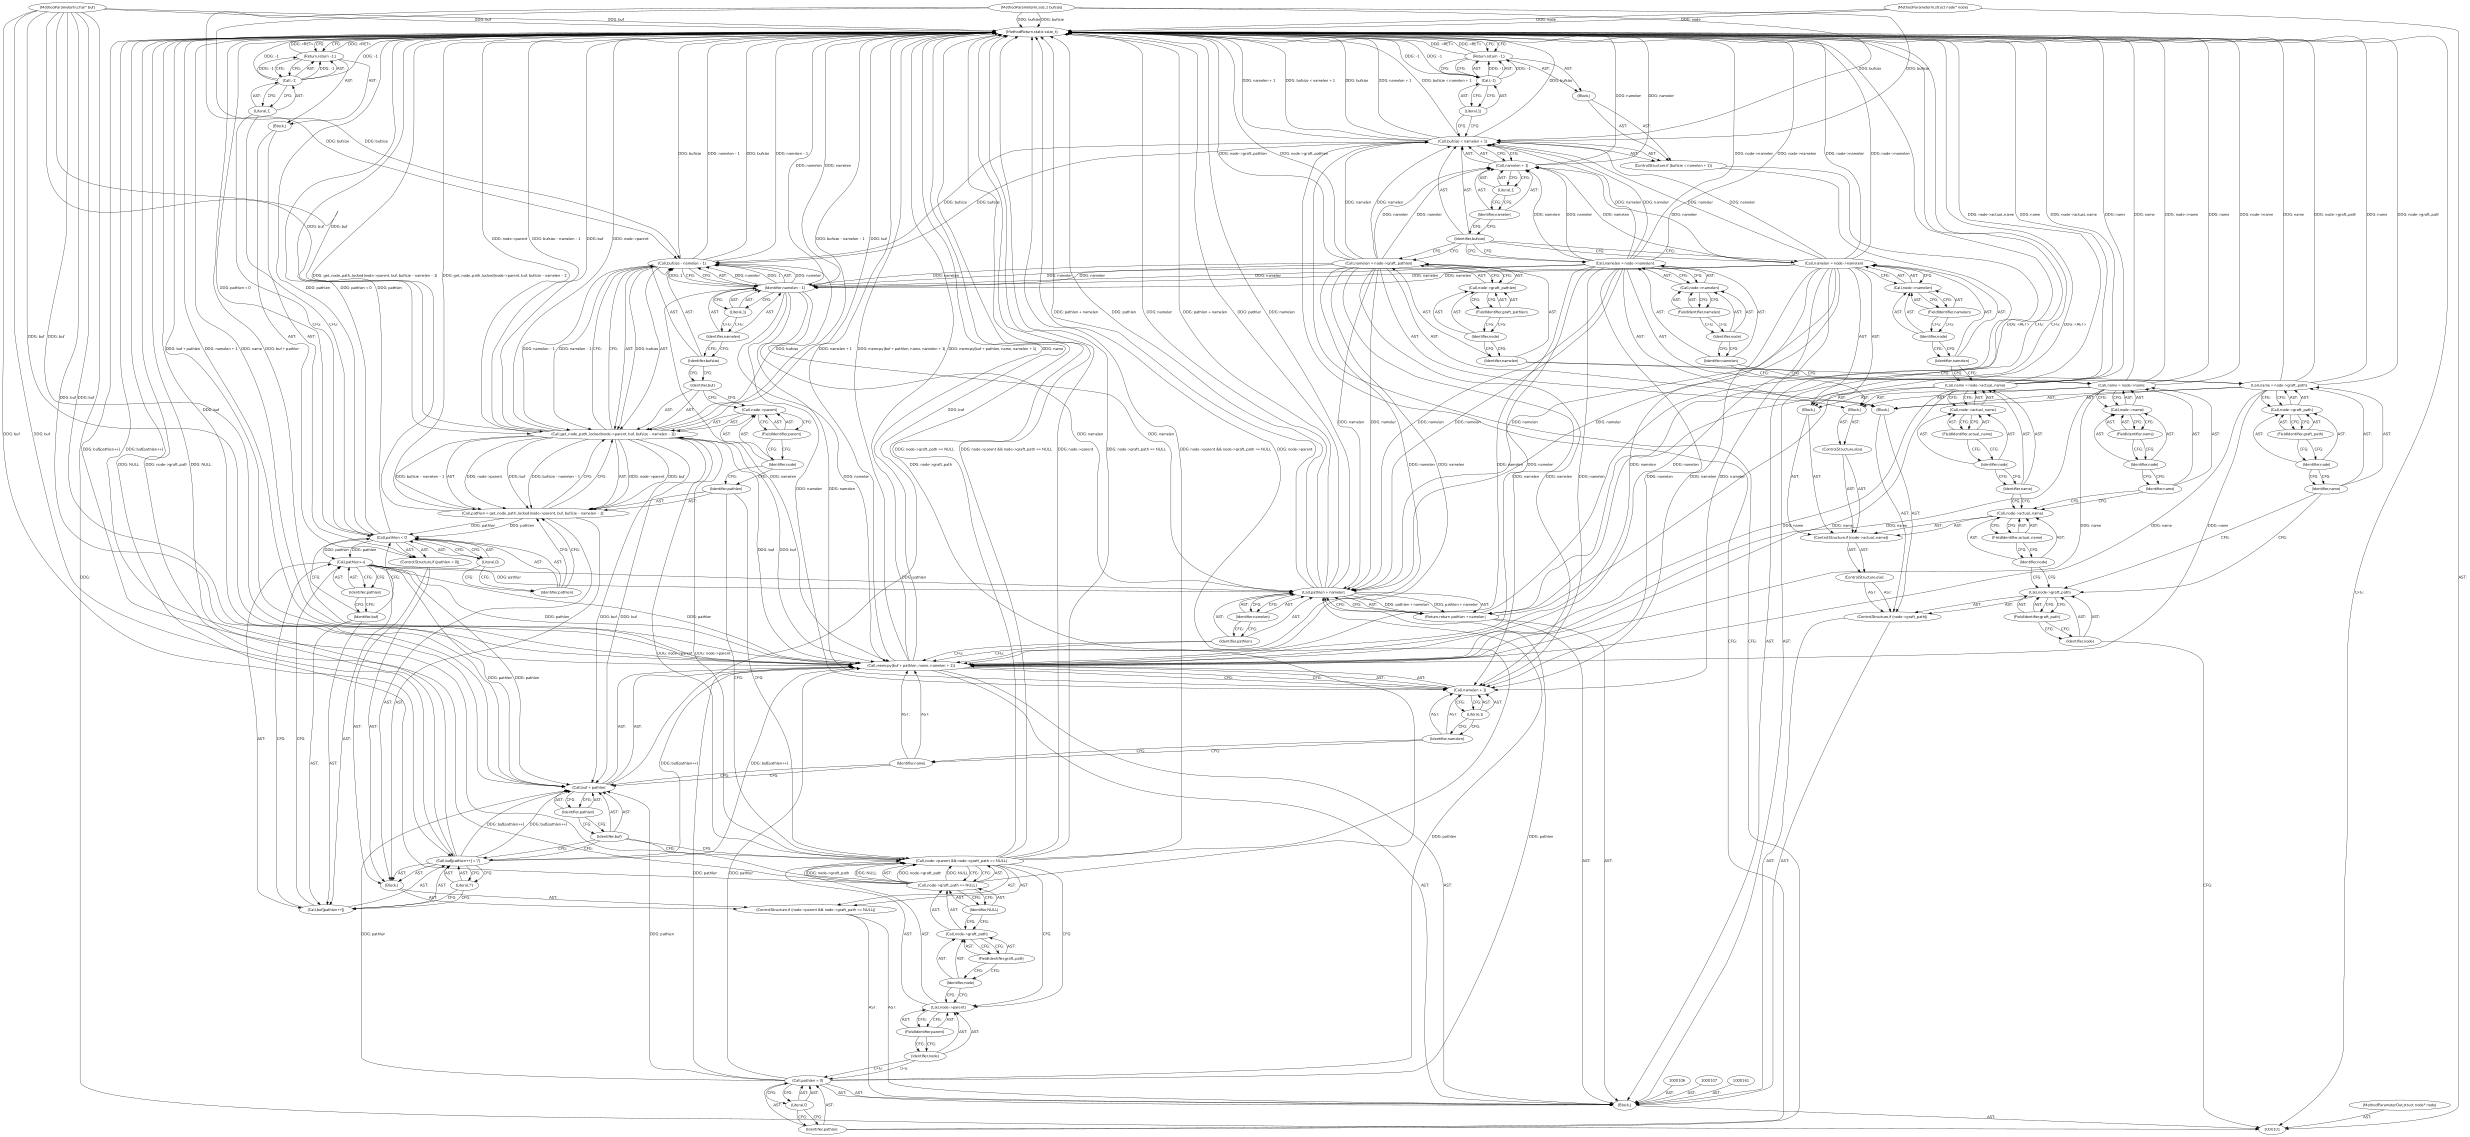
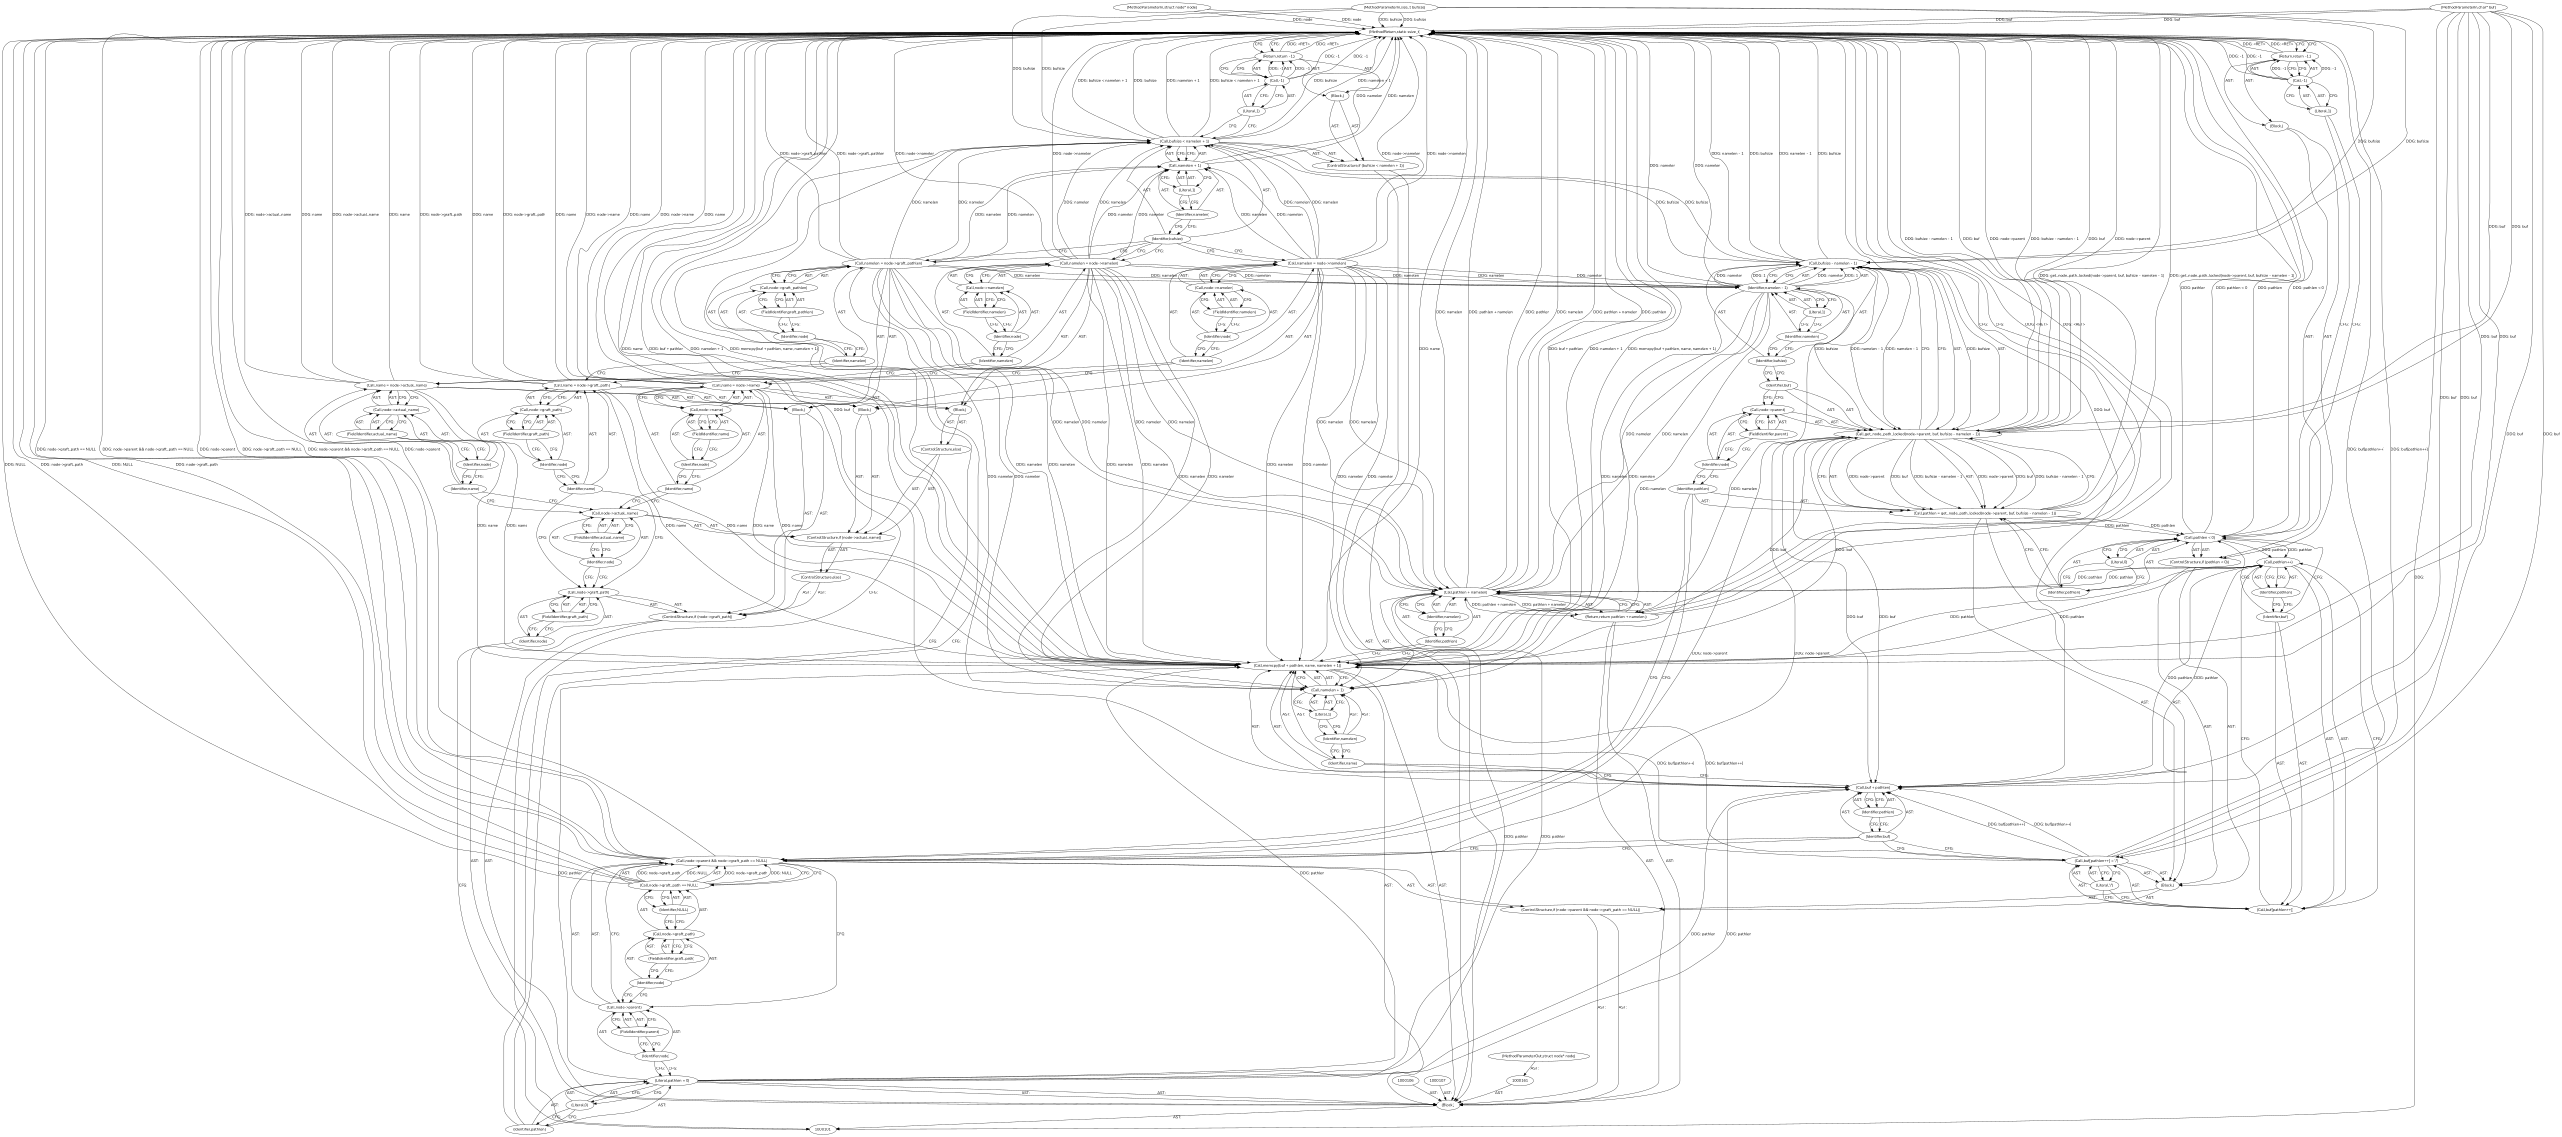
(2458, 416) -> none
(808, 1081) -> (672, 1081)
(2336, 1121) -> (1530, 1067)
